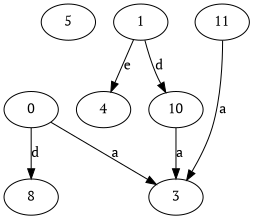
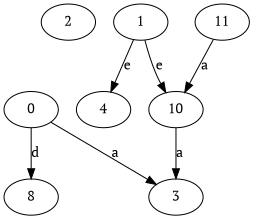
(68, 22) -> (68, 22)
(159, 66) -> (159, 66)
(217, 108) -> (201, 61)
